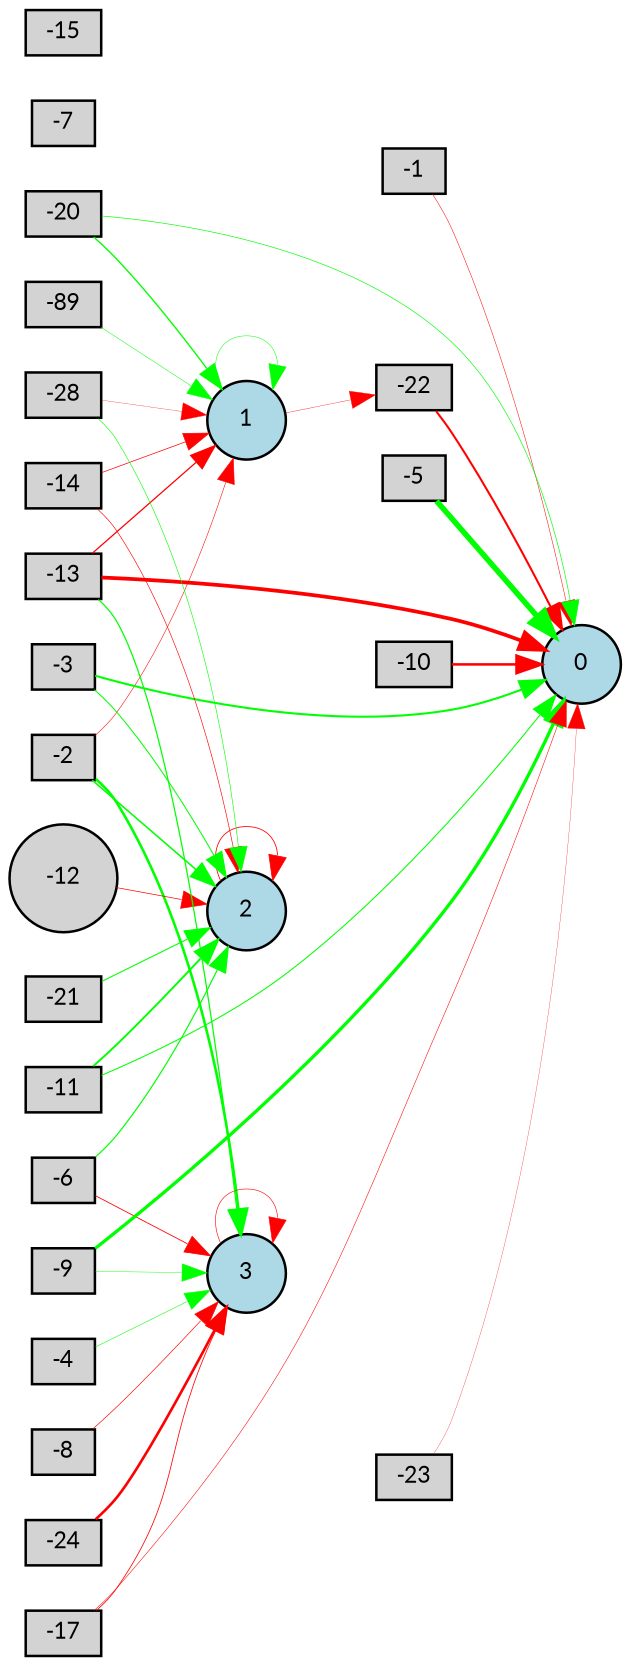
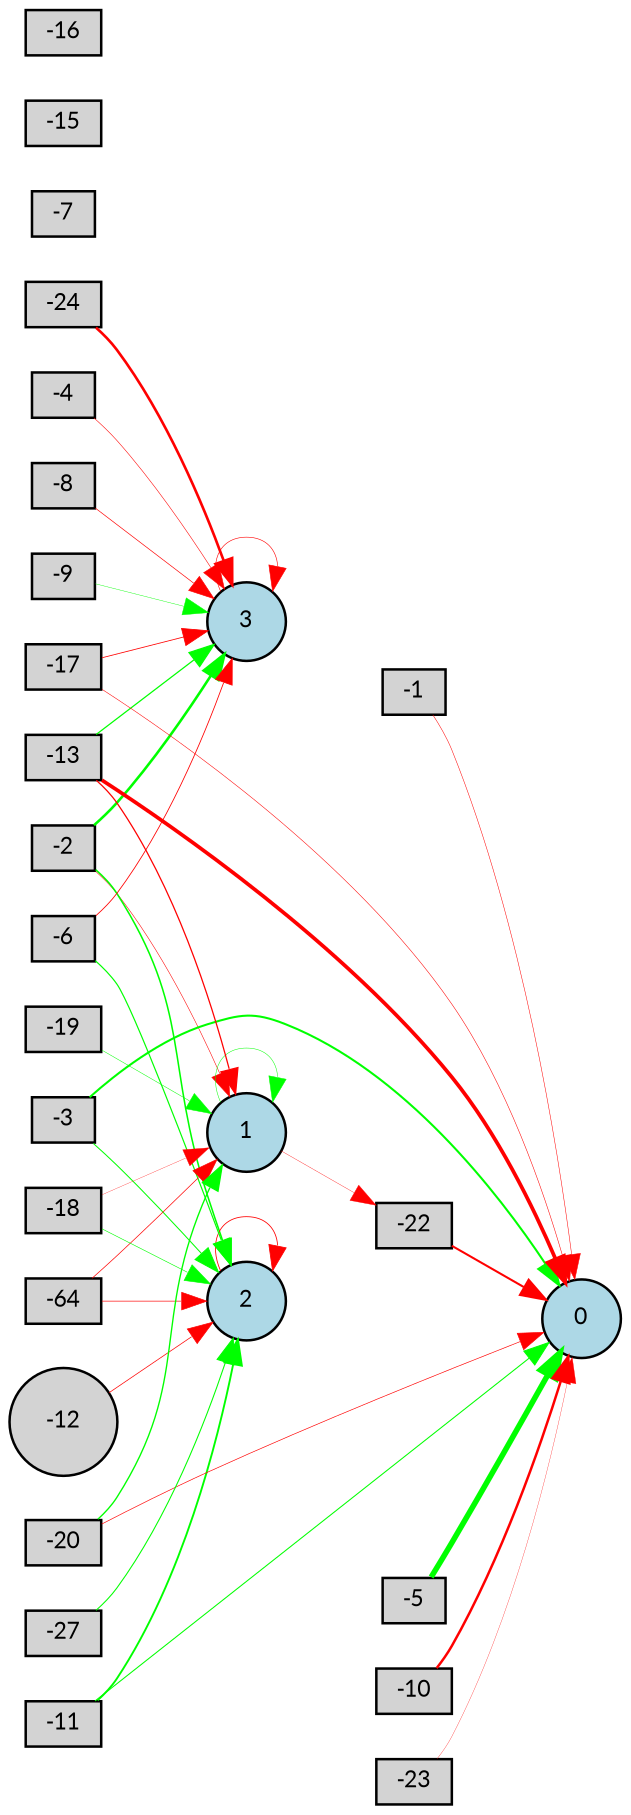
none -> (63, 33)
(63, 305) -> (63, 1029)
(417, 314) -> (309, 1428)
(63, 395) -> (63, 1211)
(63, 486) -> (63, 1301)
(63, 999) -> (63, 1633)
(356, 1013) -> none
(141, 1324) -> (157, 489)
